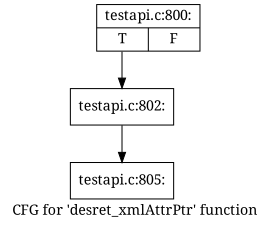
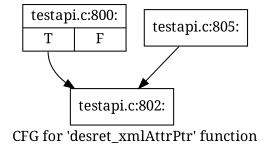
(122, 139) -> (163, 64)
